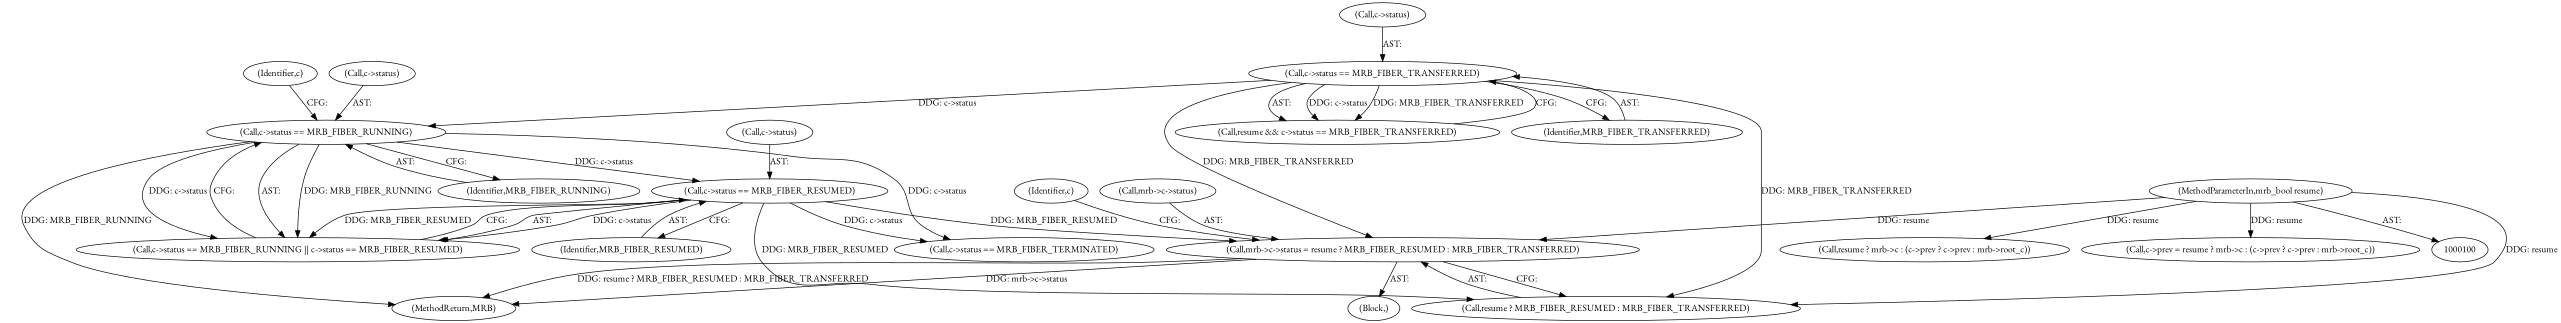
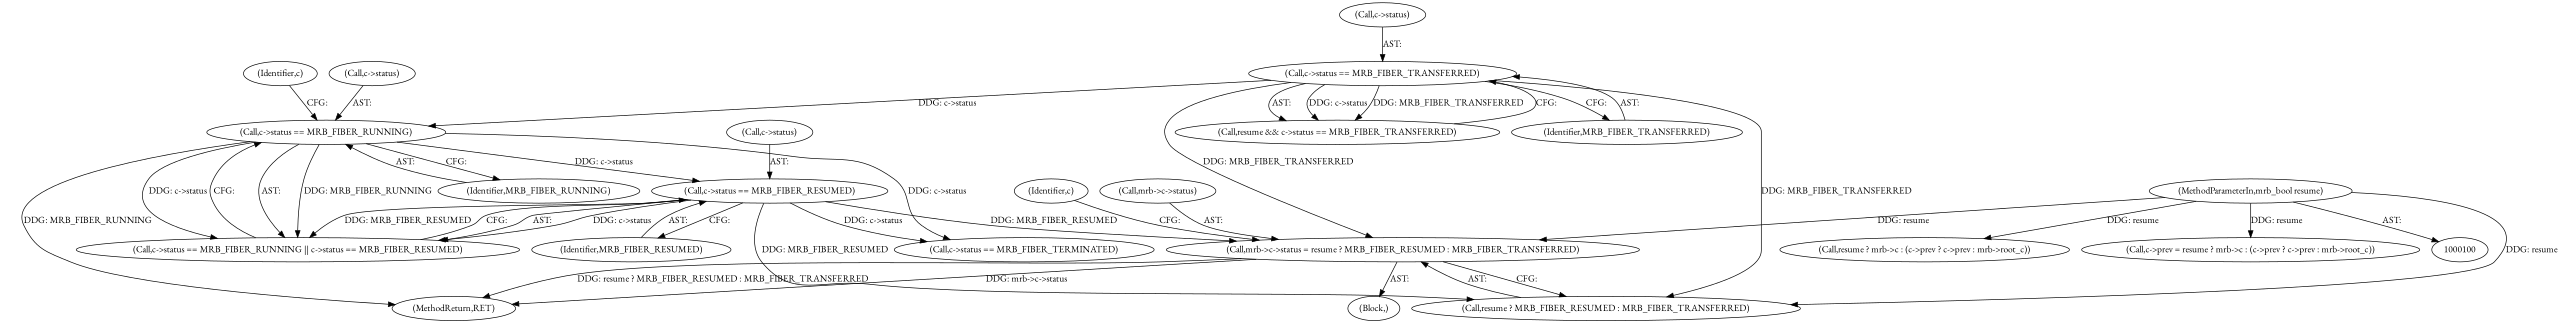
(454, 308) -> (454, 308)
